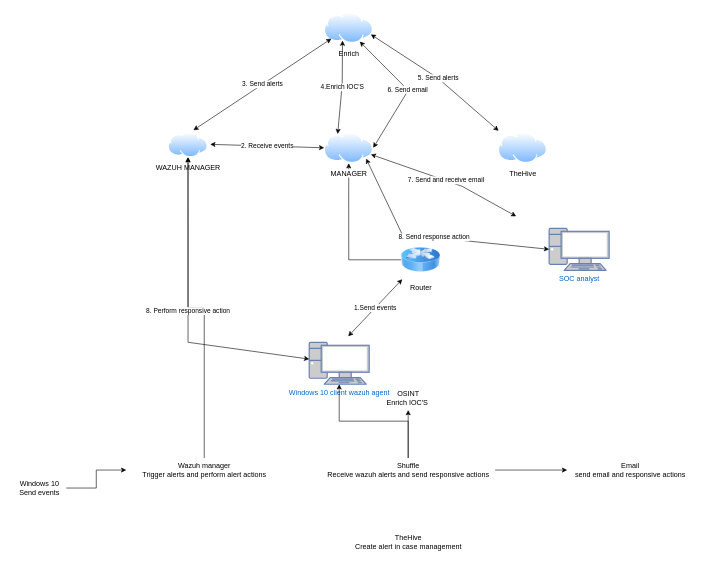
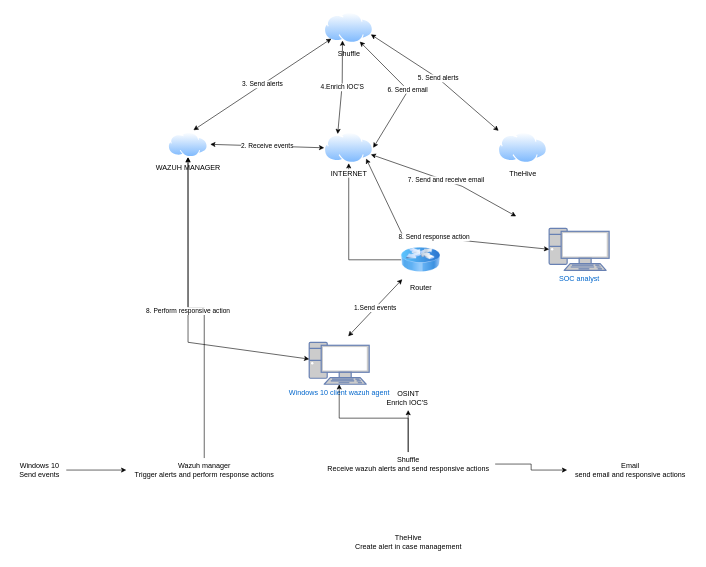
(349, 54) -> (349, 54)
(349, 174) -> (349, 174)
(205, 470) -> (205, 470)
(408, 470) -> (408, 464)
(39, 488) -> (39, 470)
